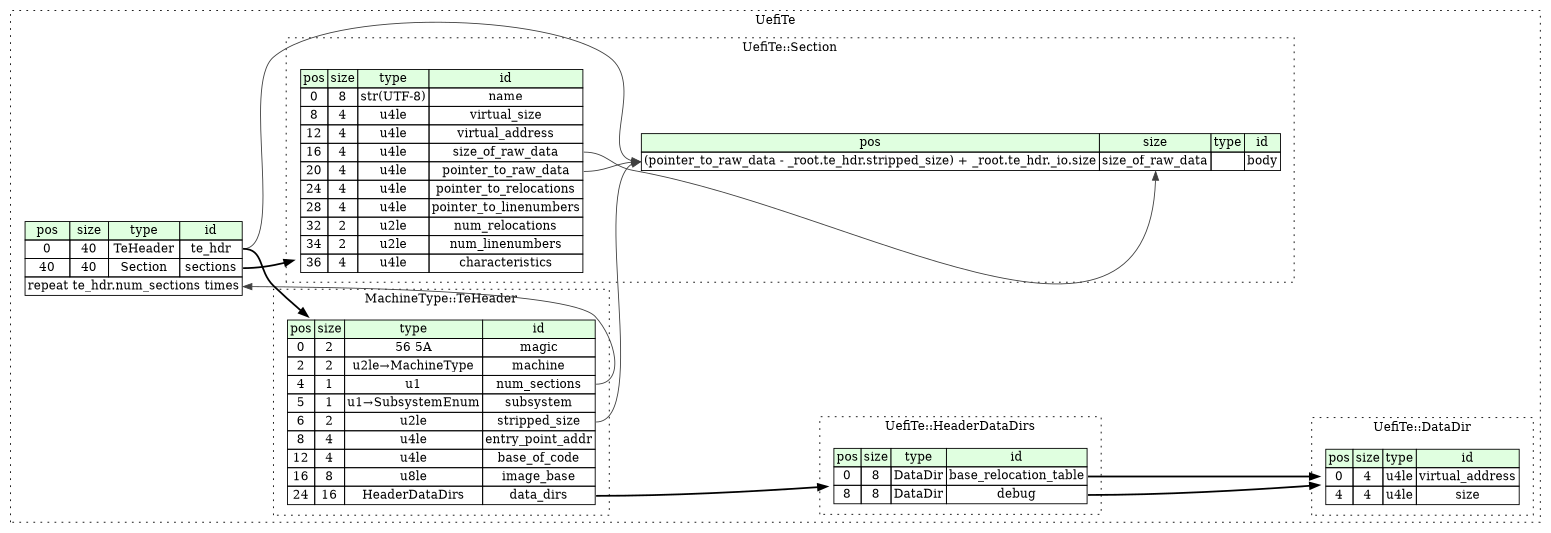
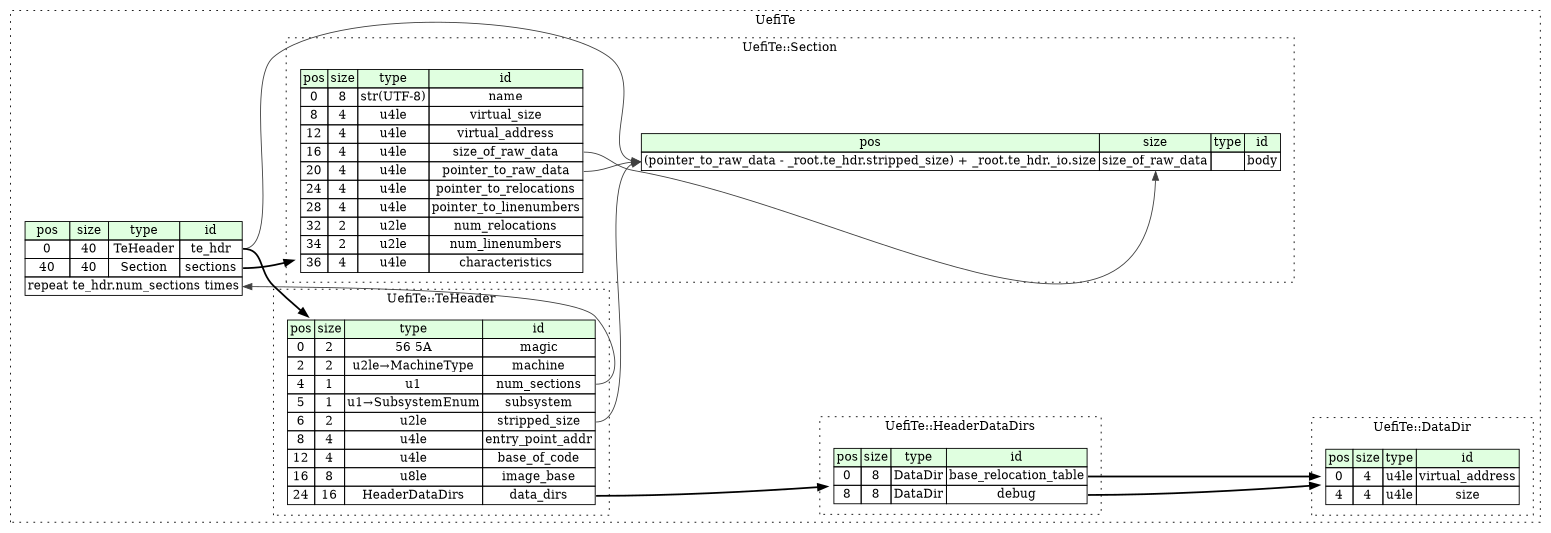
(441, 299) -> (441, 299)
